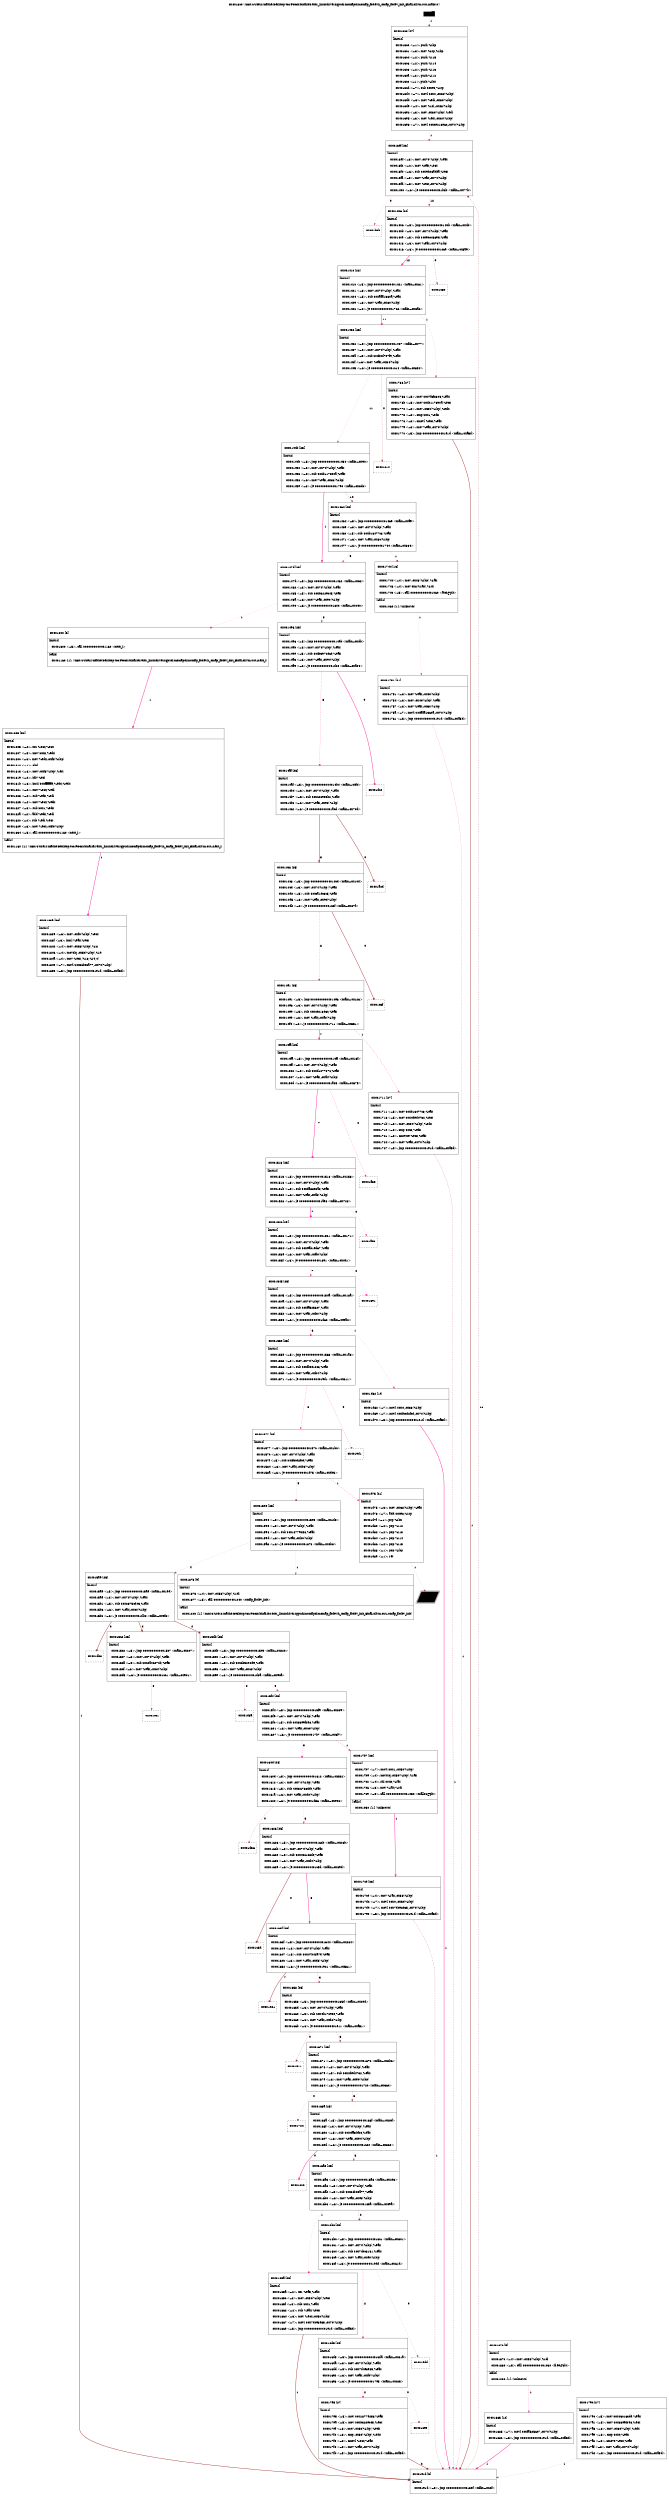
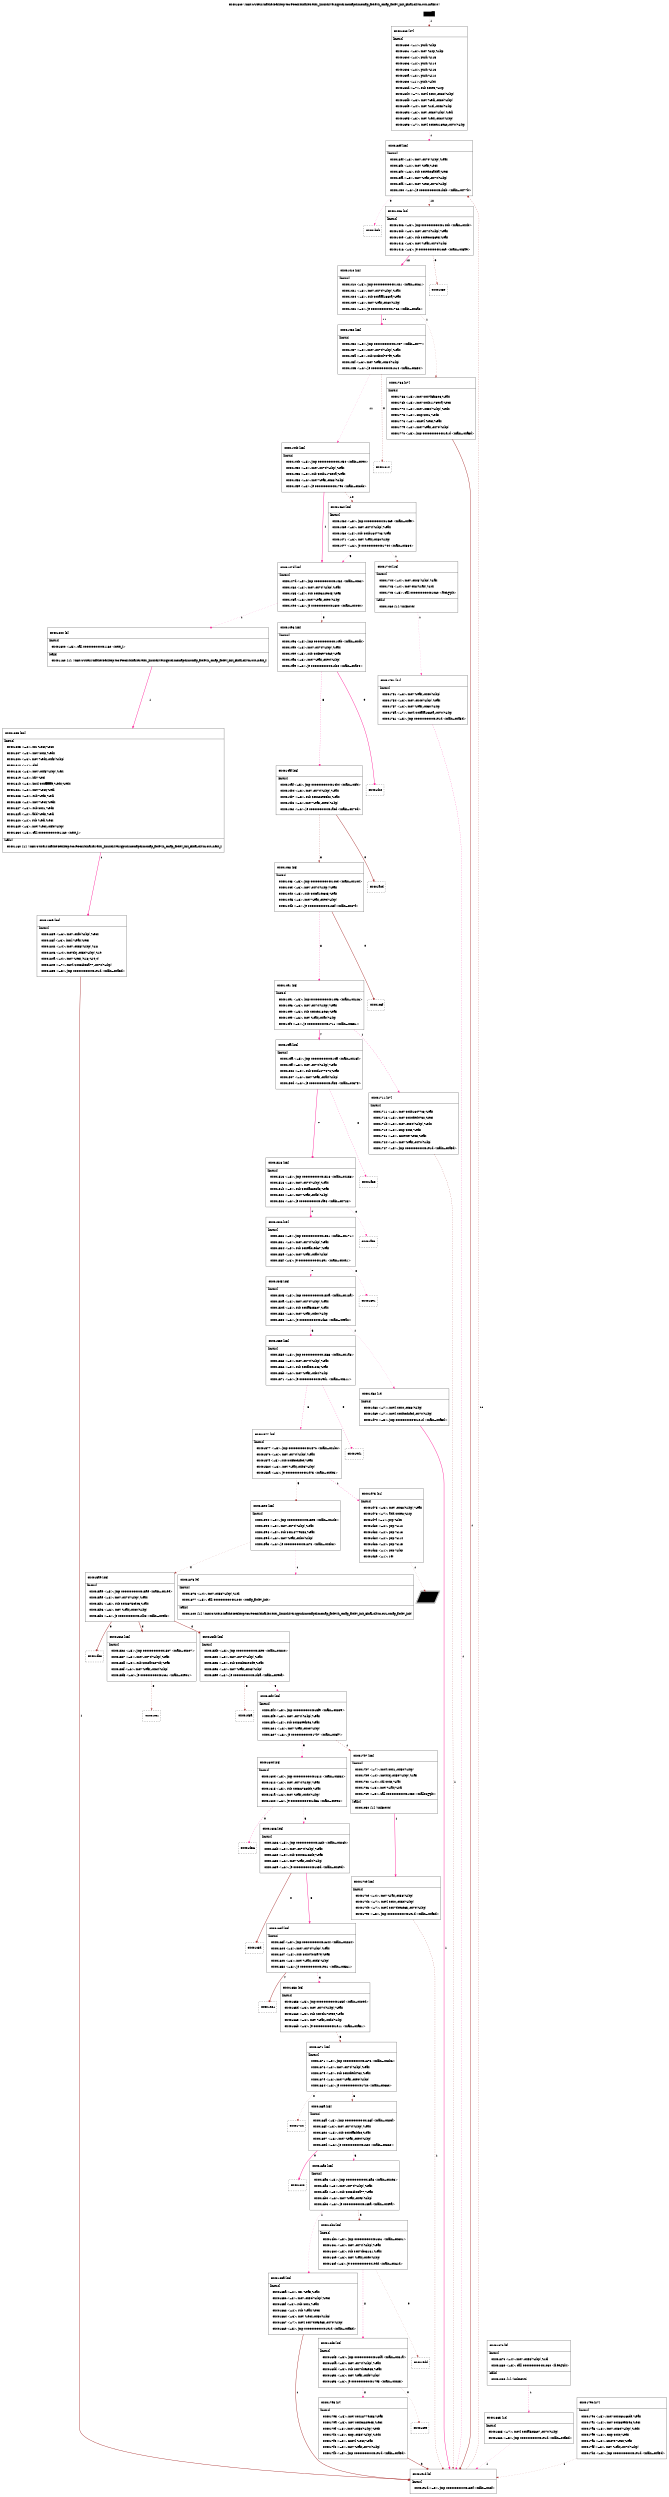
(319, 838) -> (319, 838)
(294, 2067) -> none
(495, 2456) -> (495, 2456)
